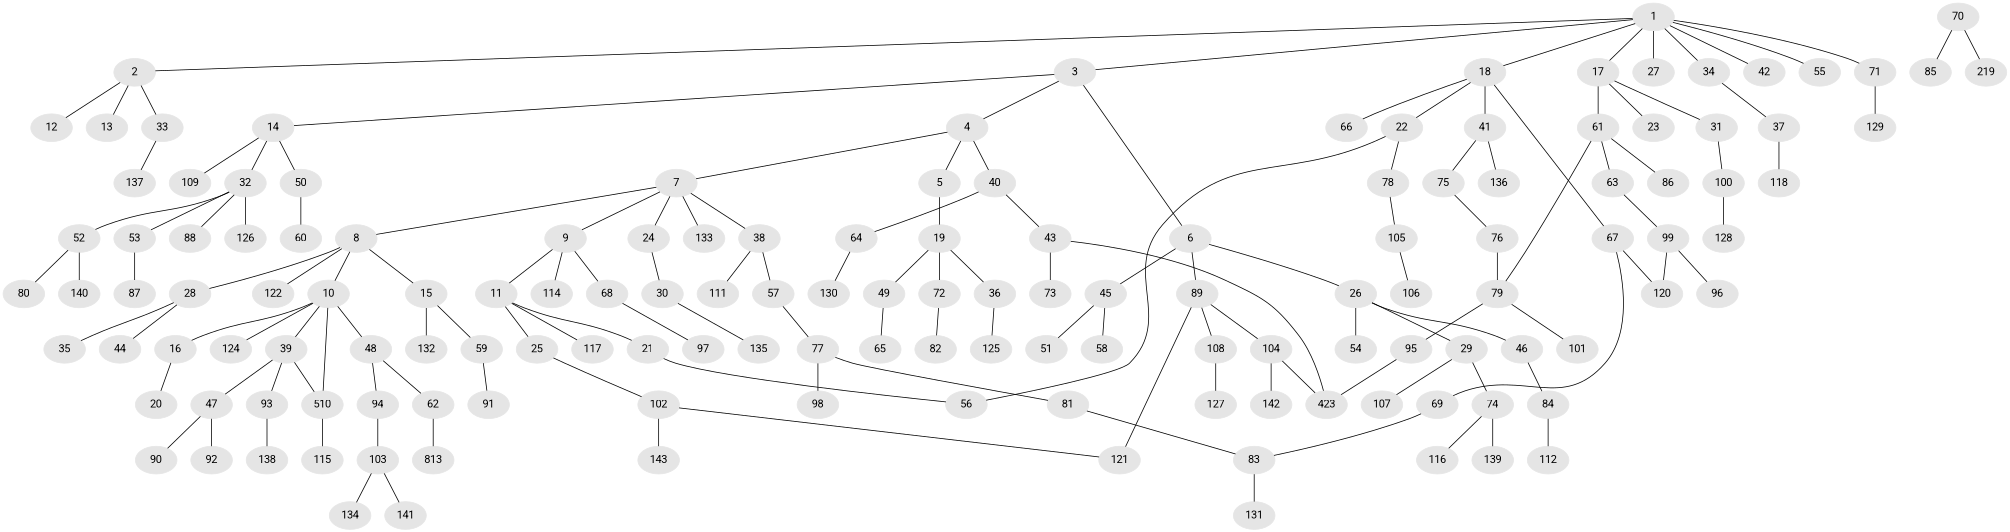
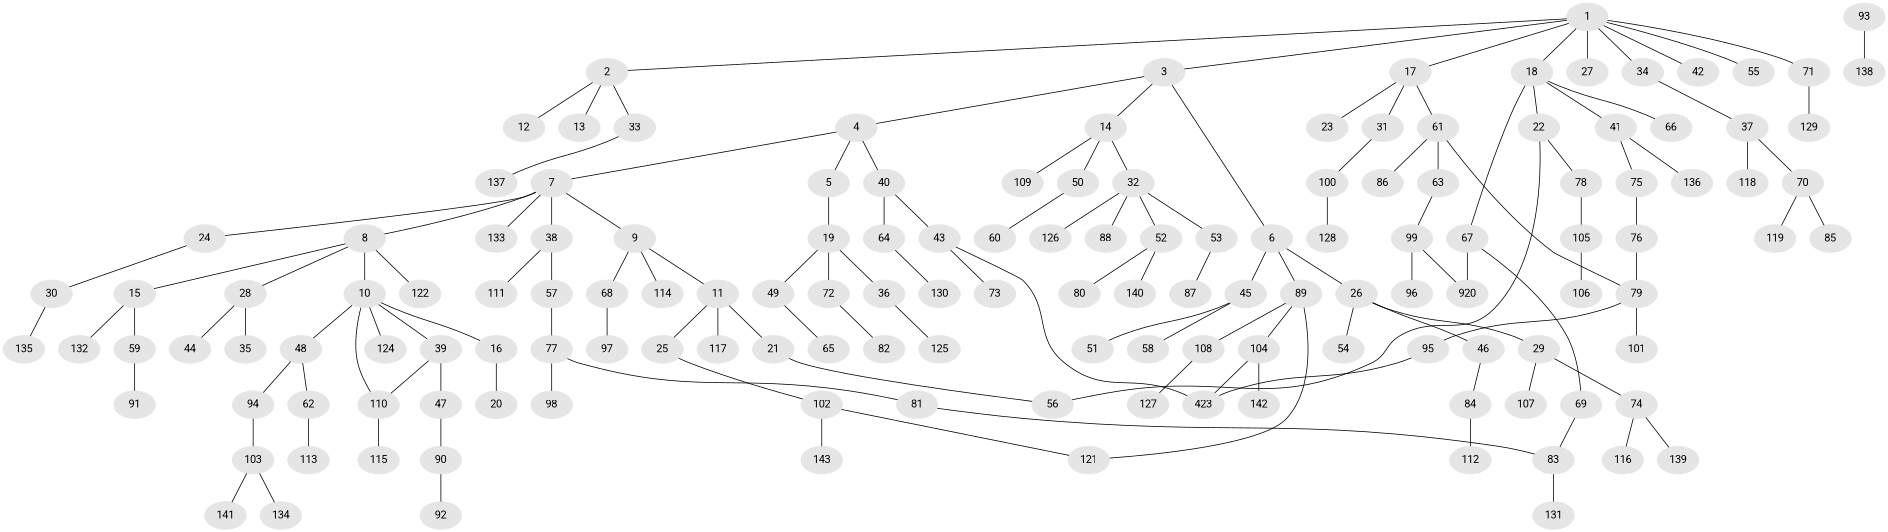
(1986, 72) -> (1775, 239)
none -> (1775, 155)
(1662, 294) -> (1467, 294)
(277, 377) -> none
(322, 405) -> (379, 405)
(212, 433) -> (441, 488)
(433, 460) -> (309, 460)
